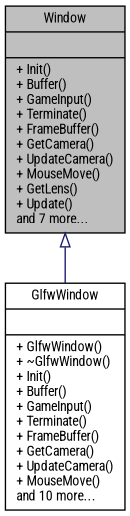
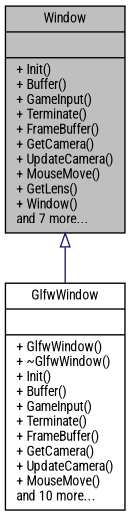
(45, 204) -> (48, 204)
